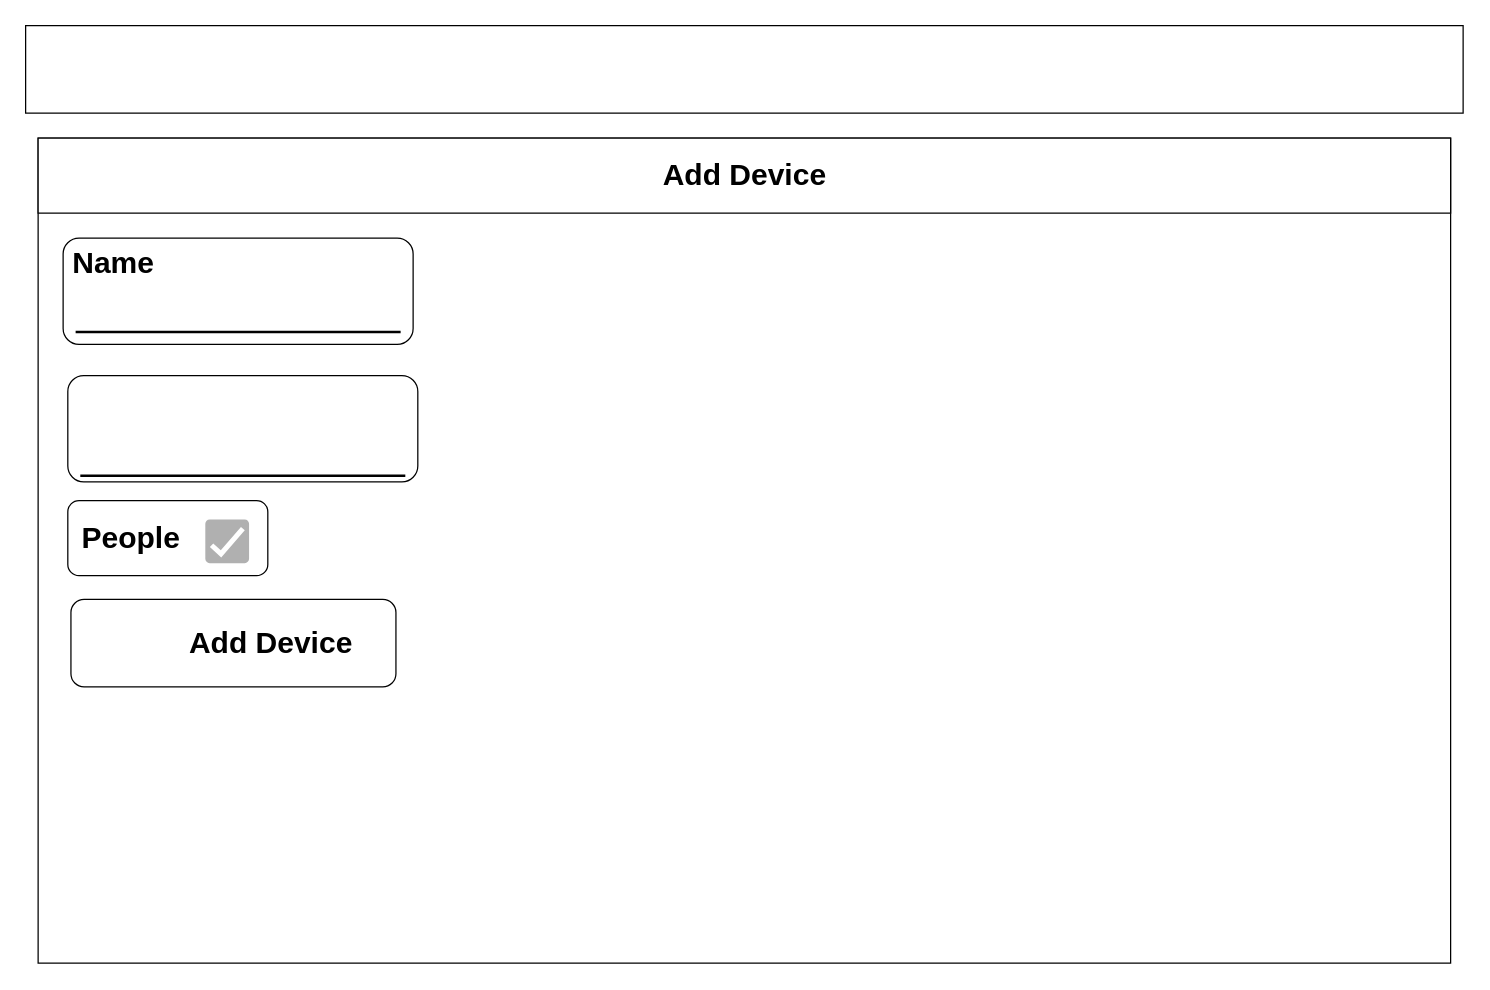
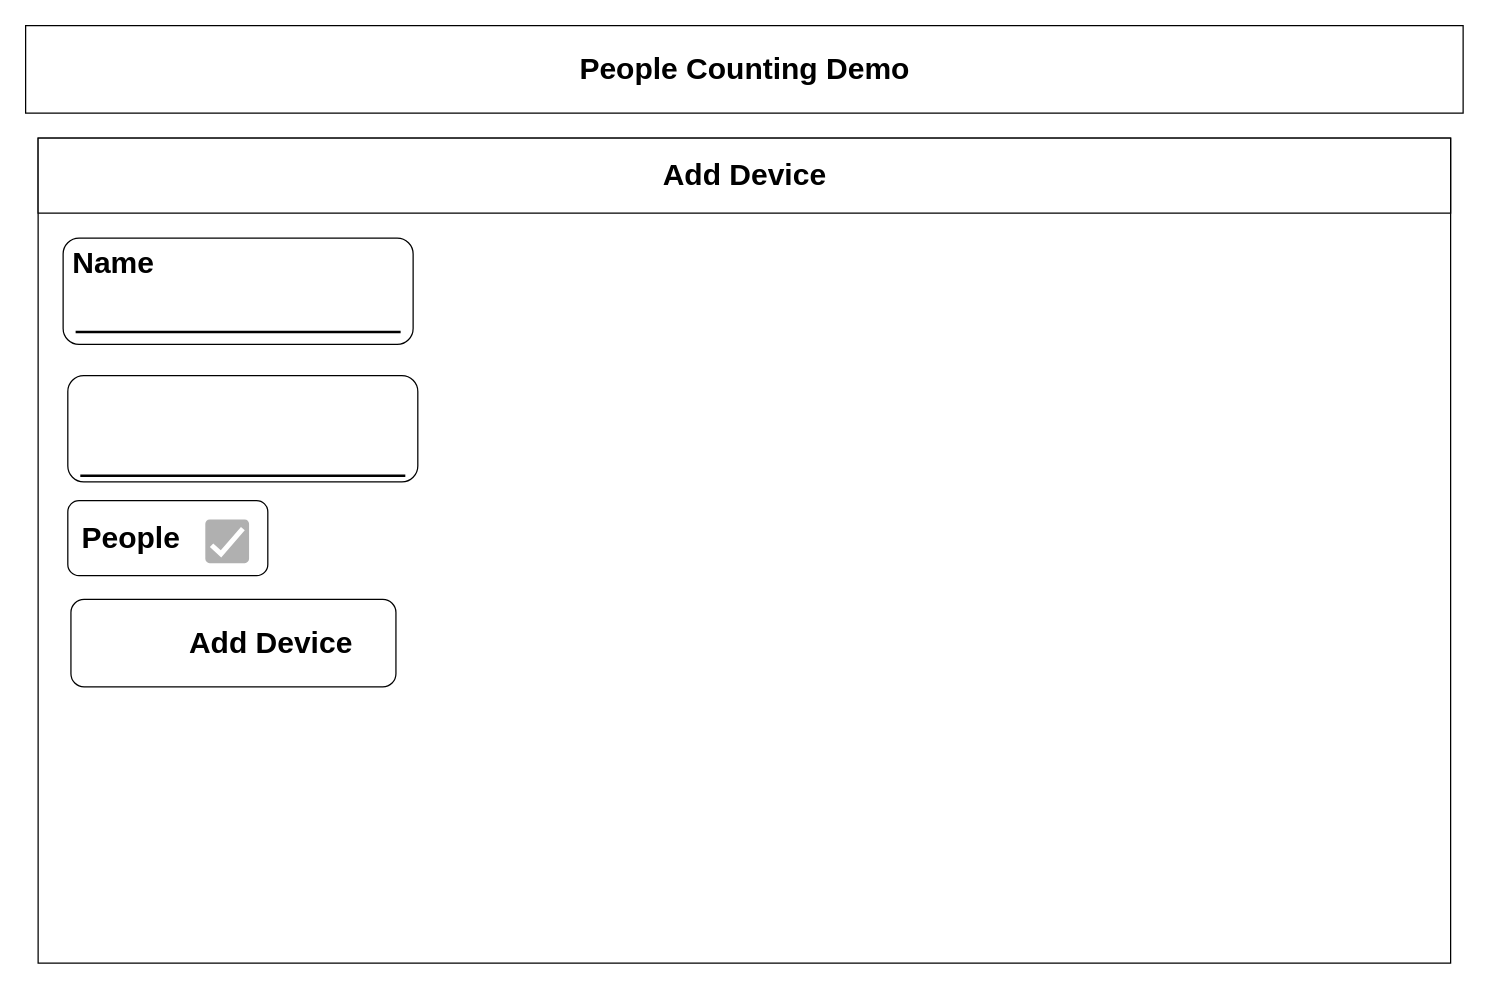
none -> (744, 69)
